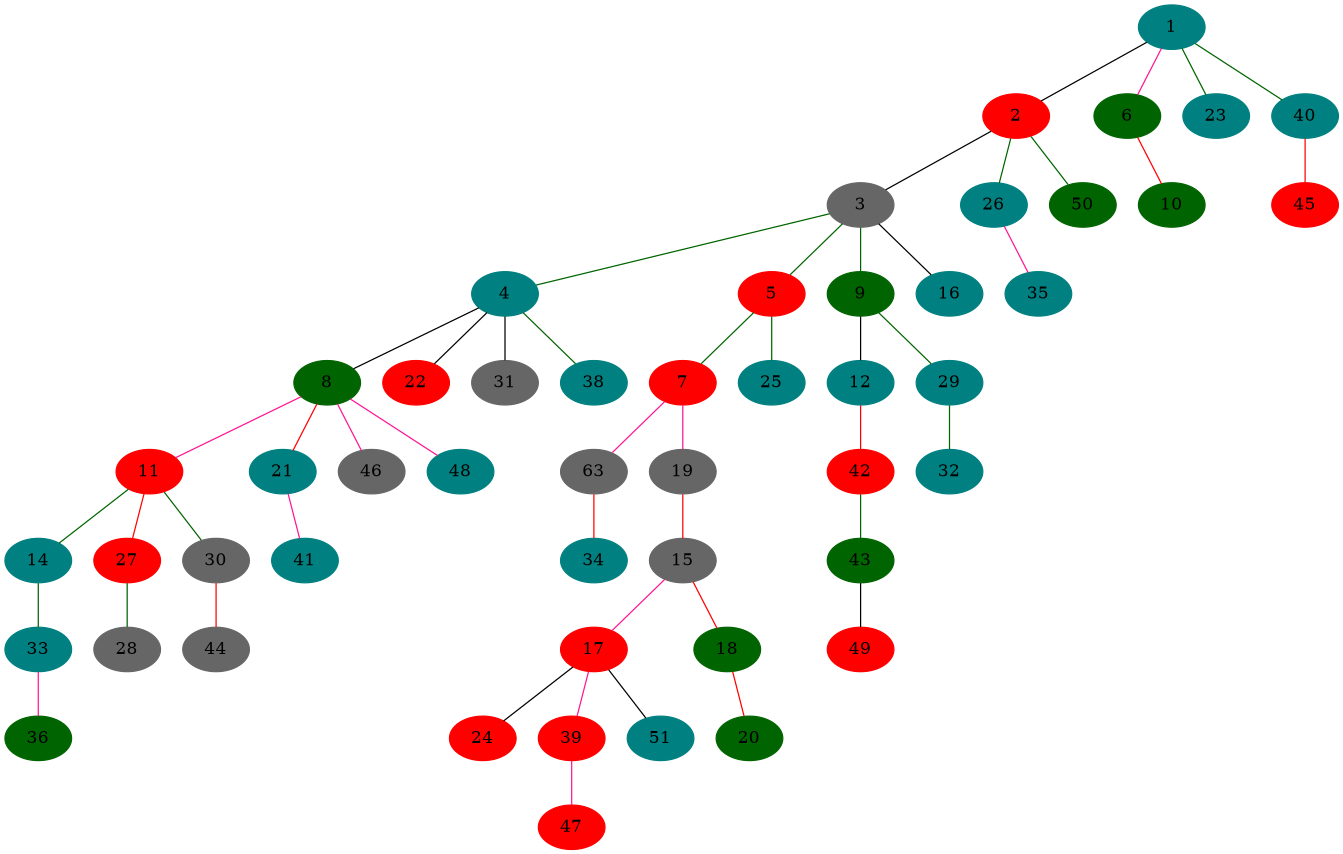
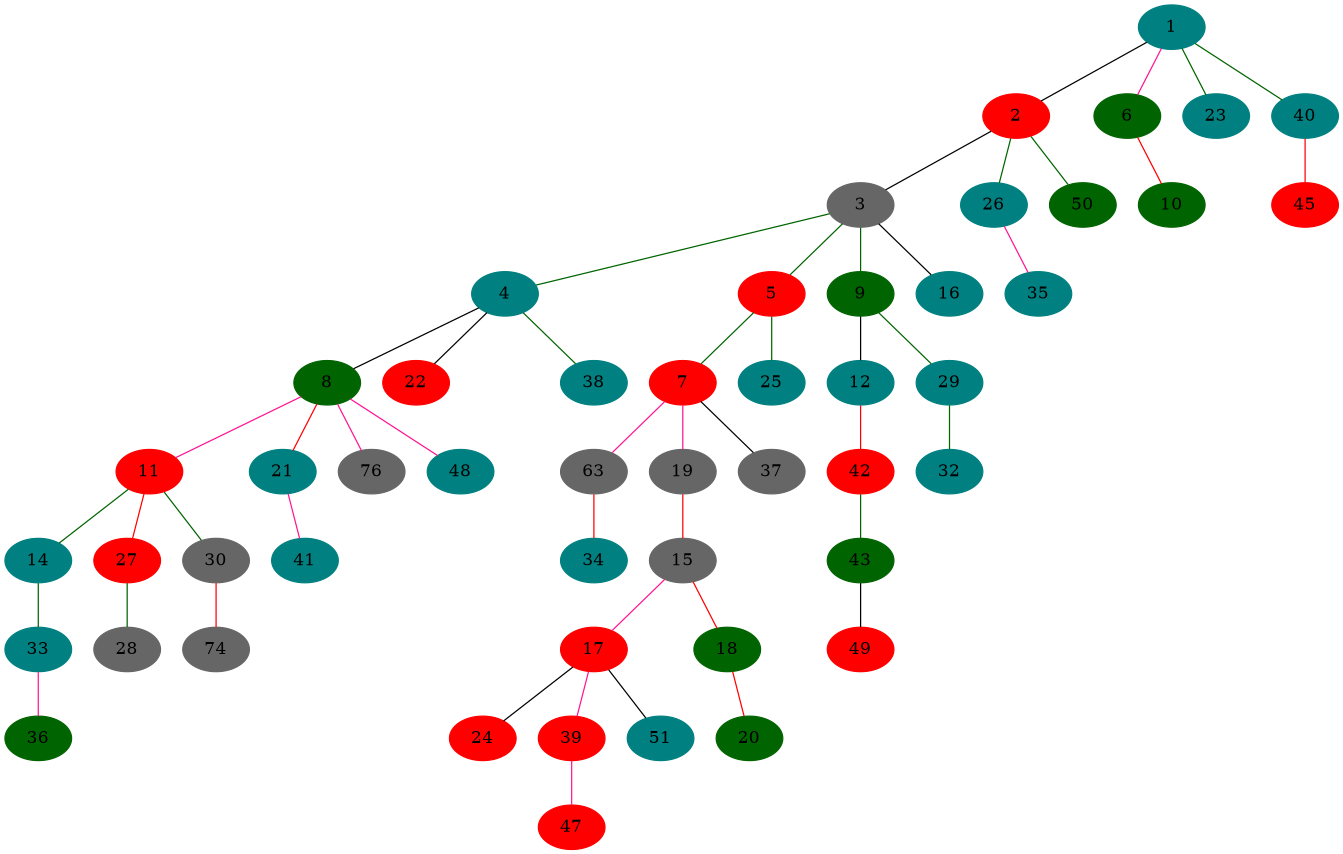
(505, 383) -> none
(372, 472) -> (372, 472)
none -> (772, 472)
(216, 649) -> (216, 649)
